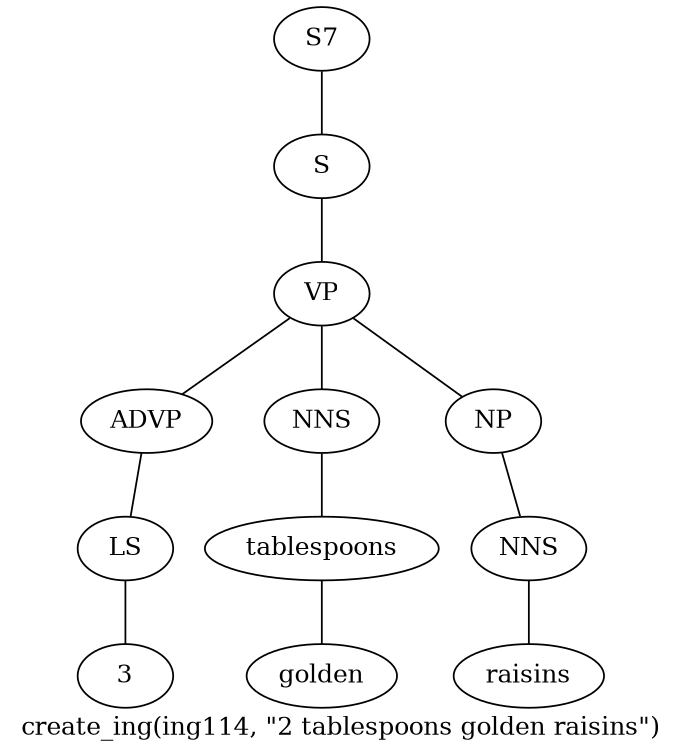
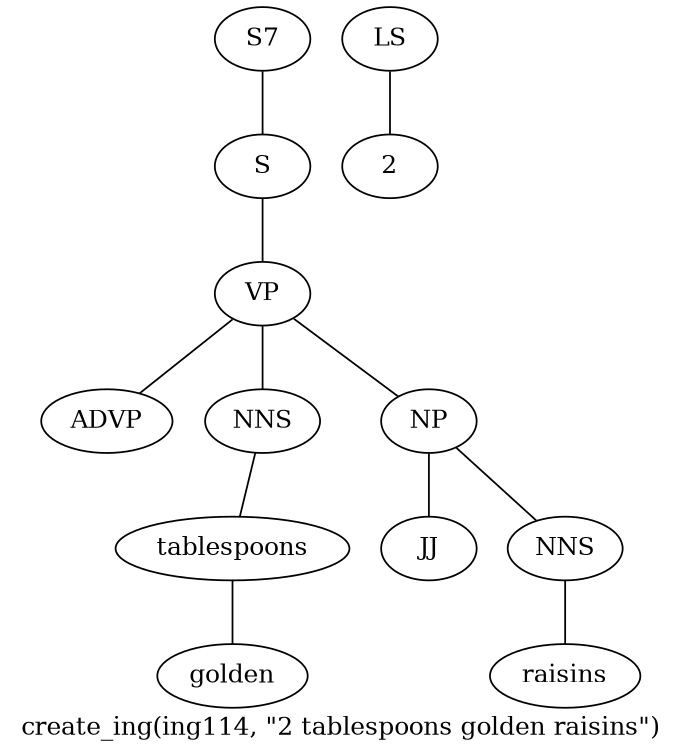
(136, 485) -> none
none -> (429, 549)
(125, 676) -> (390, 166)
